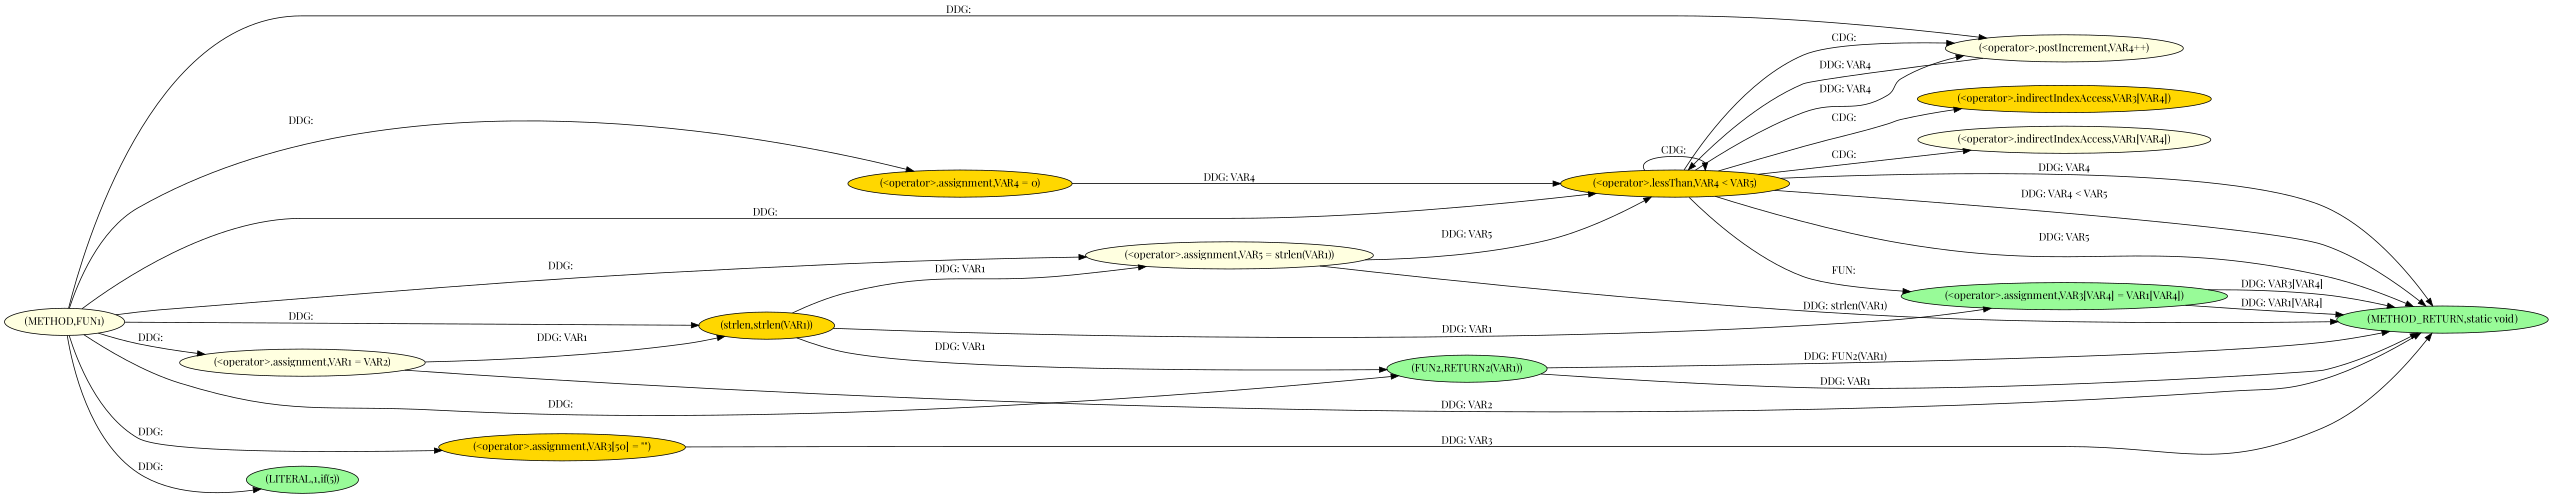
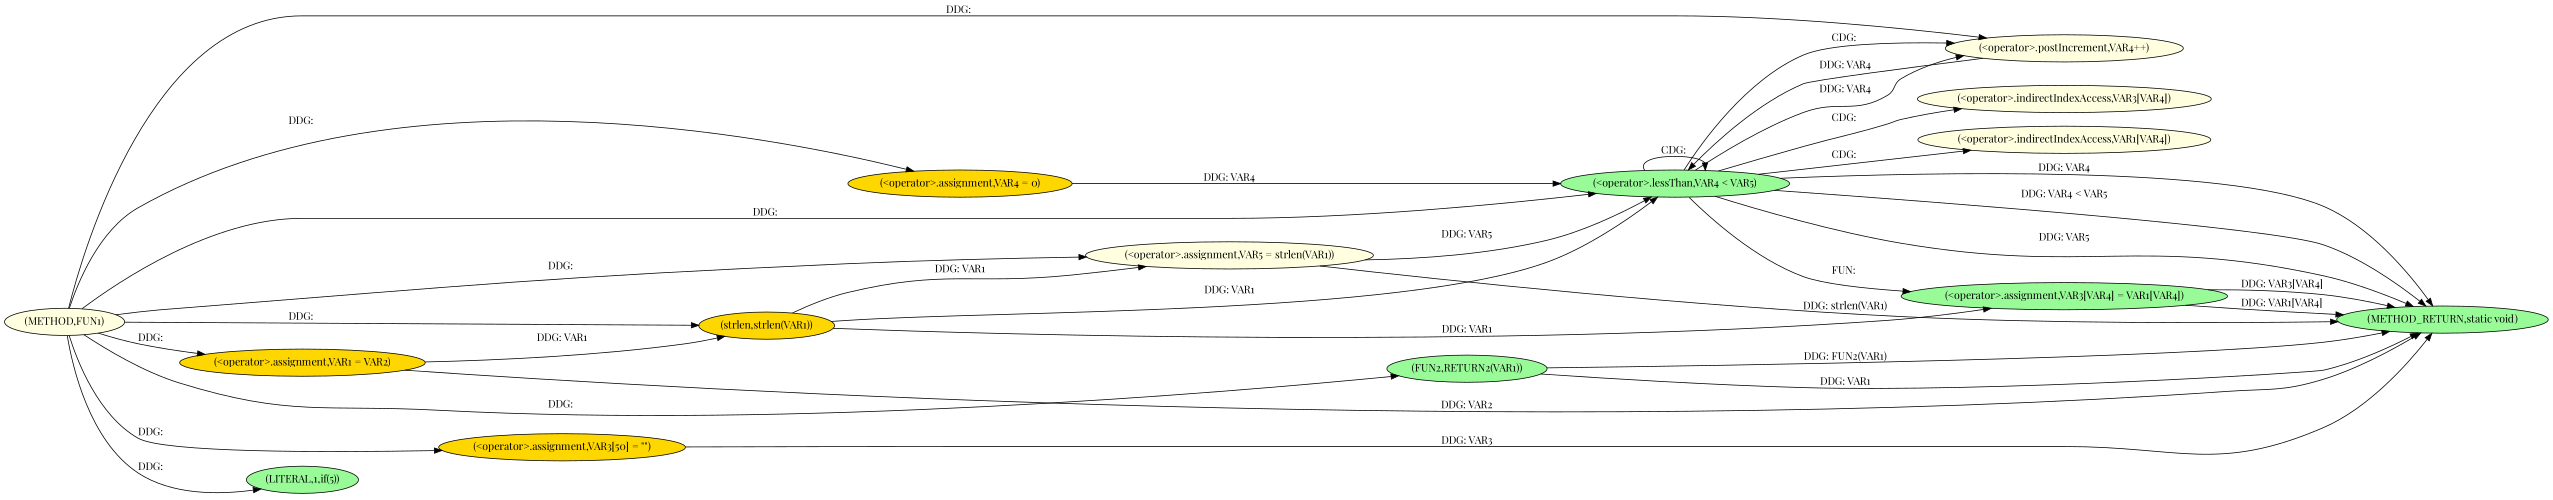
(2064, 99) -> (2064, 99)
(1675, 184) -> (1675, 184)
(302, 363) -> (302, 363)
(1087, 368) -> (1251, 304)
